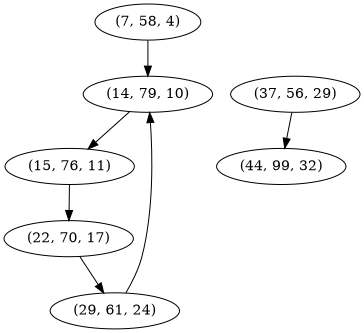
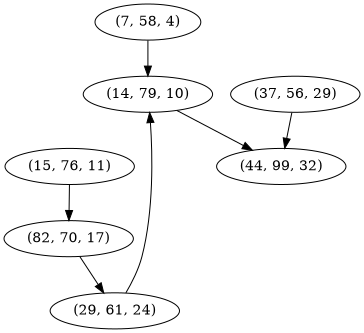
(113, 127) -> (210, 128)
(69, 239) -> (69, 239)
